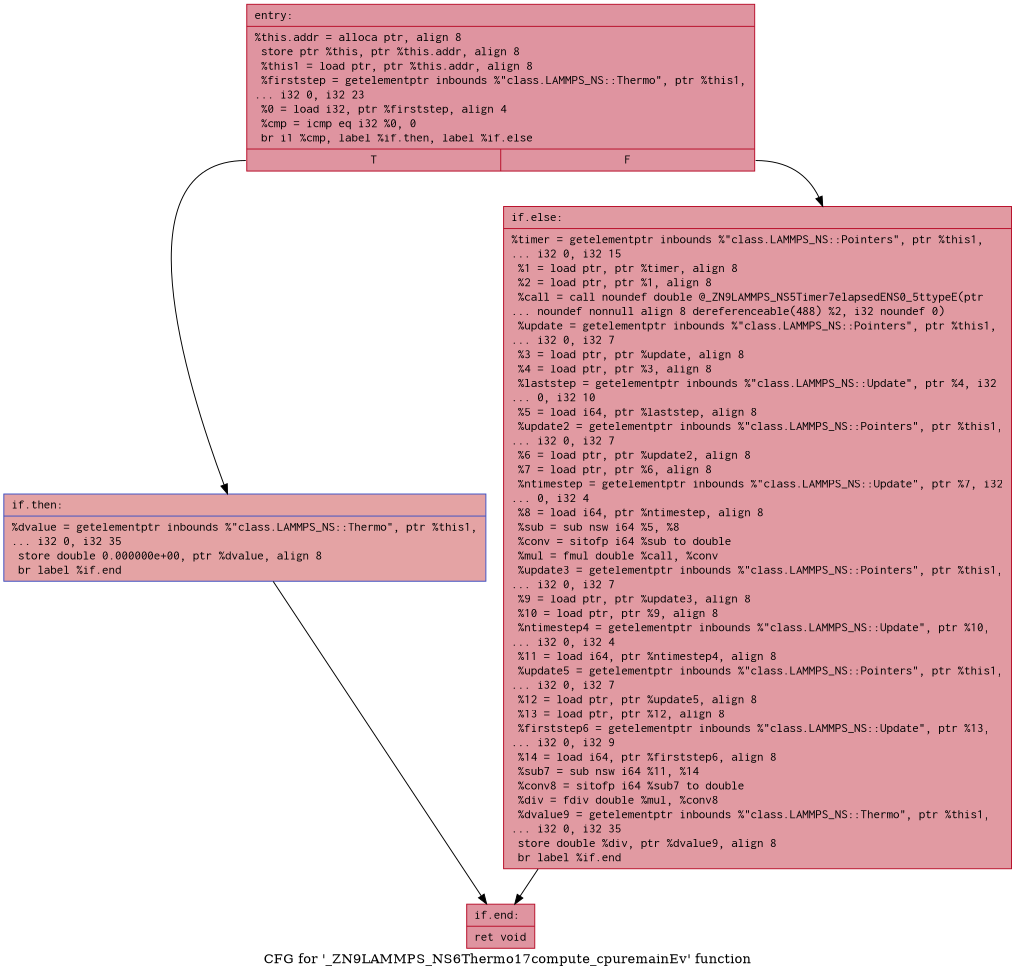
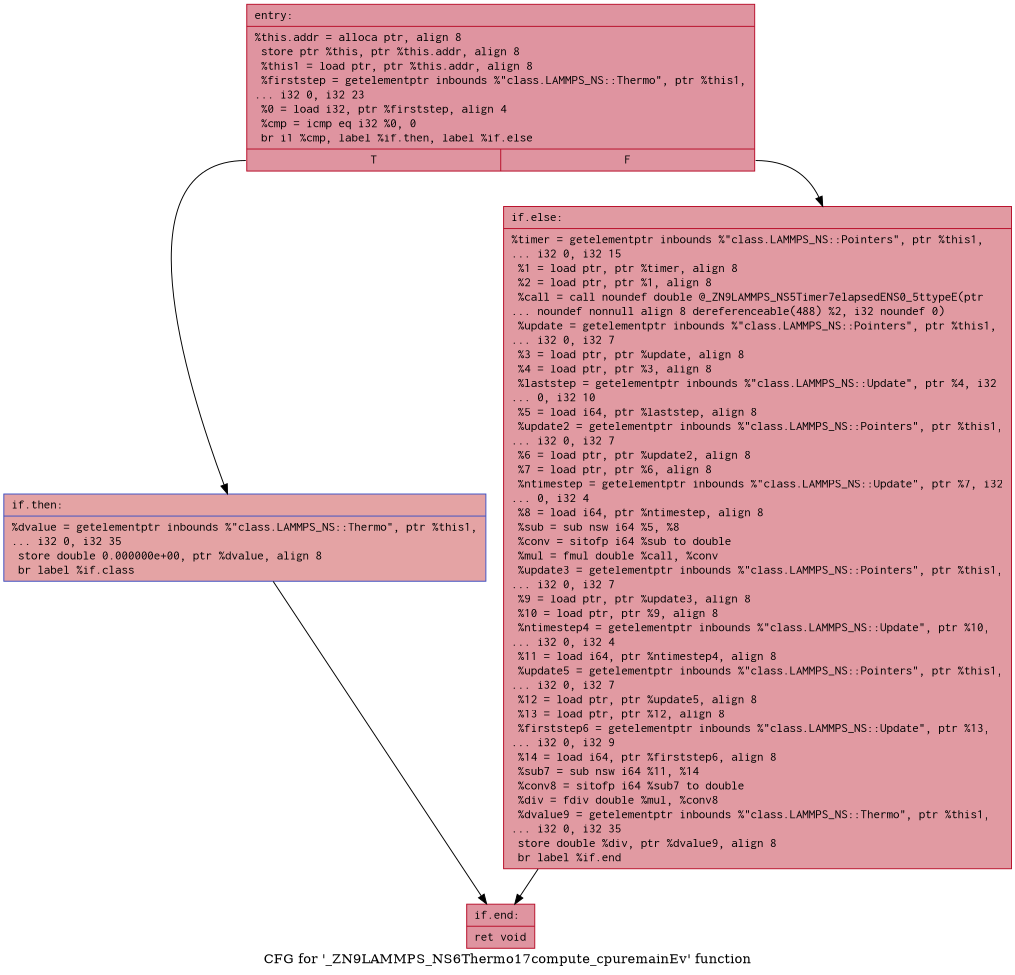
(67, 570) -> (73, 570)
